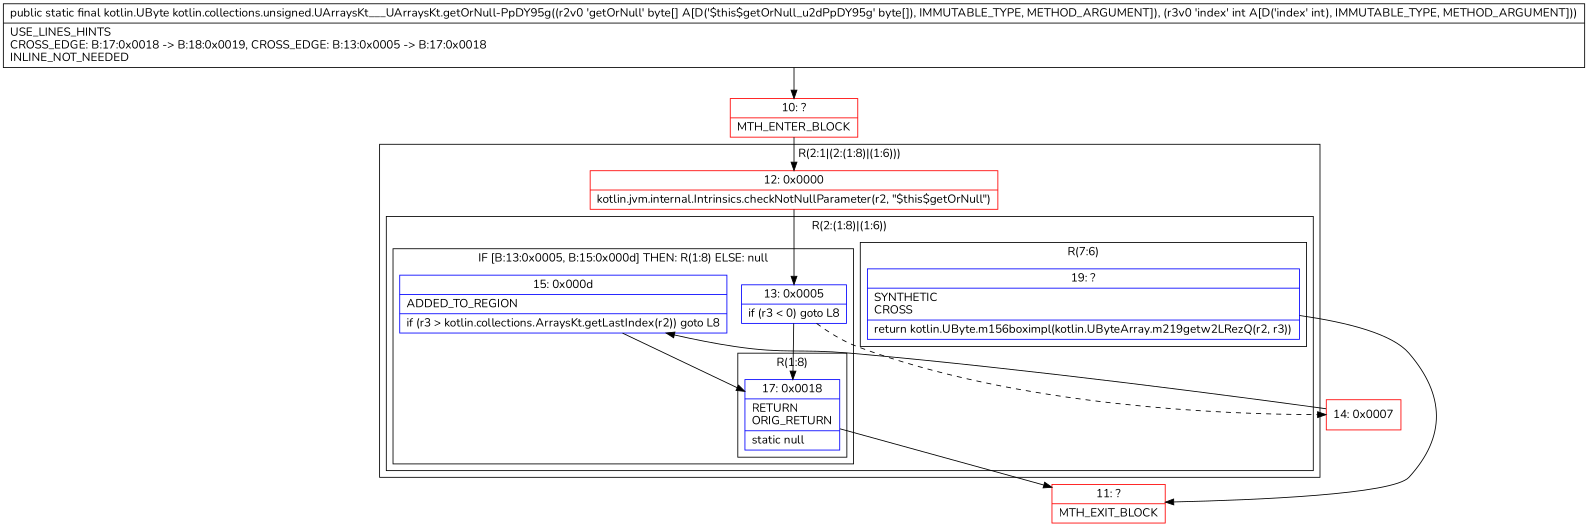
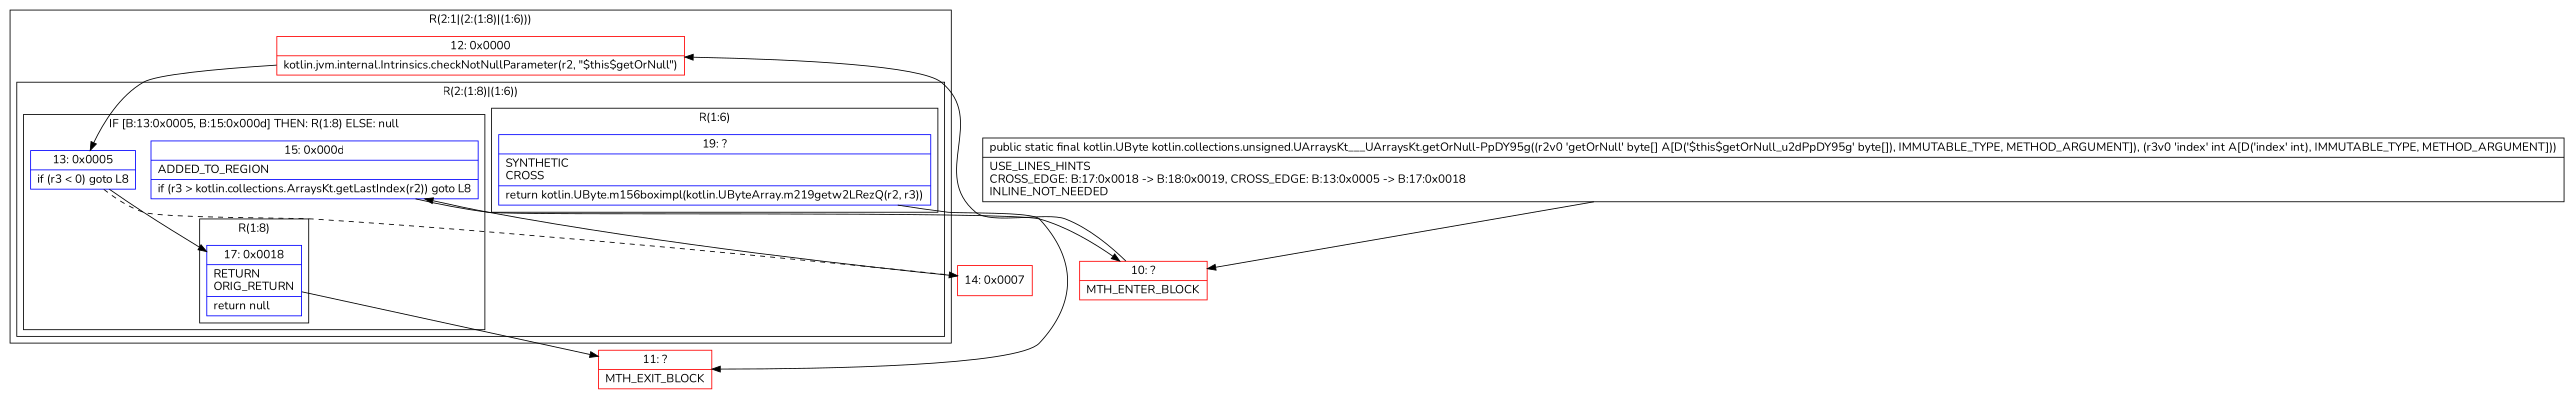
(1083, 252) -> (715, 118)
(680, 360) -> (768, 214)
(778, 440) -> (242, 306)
